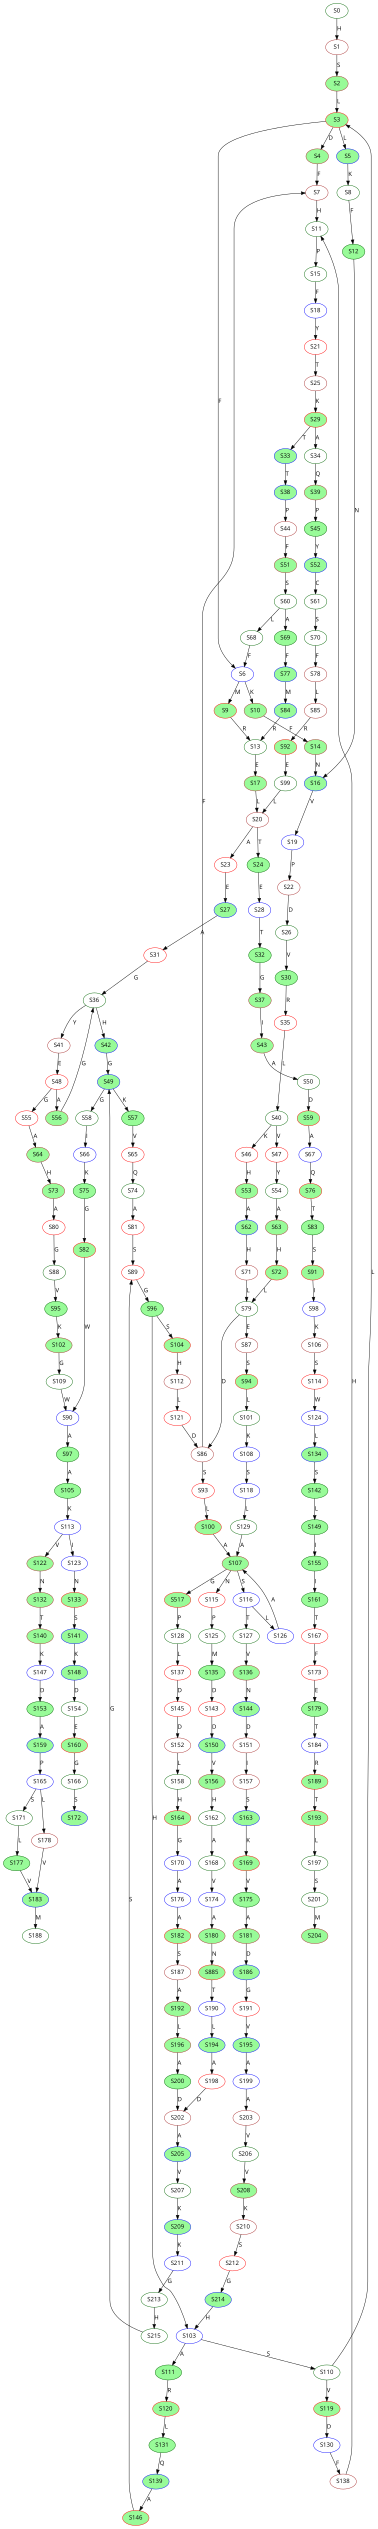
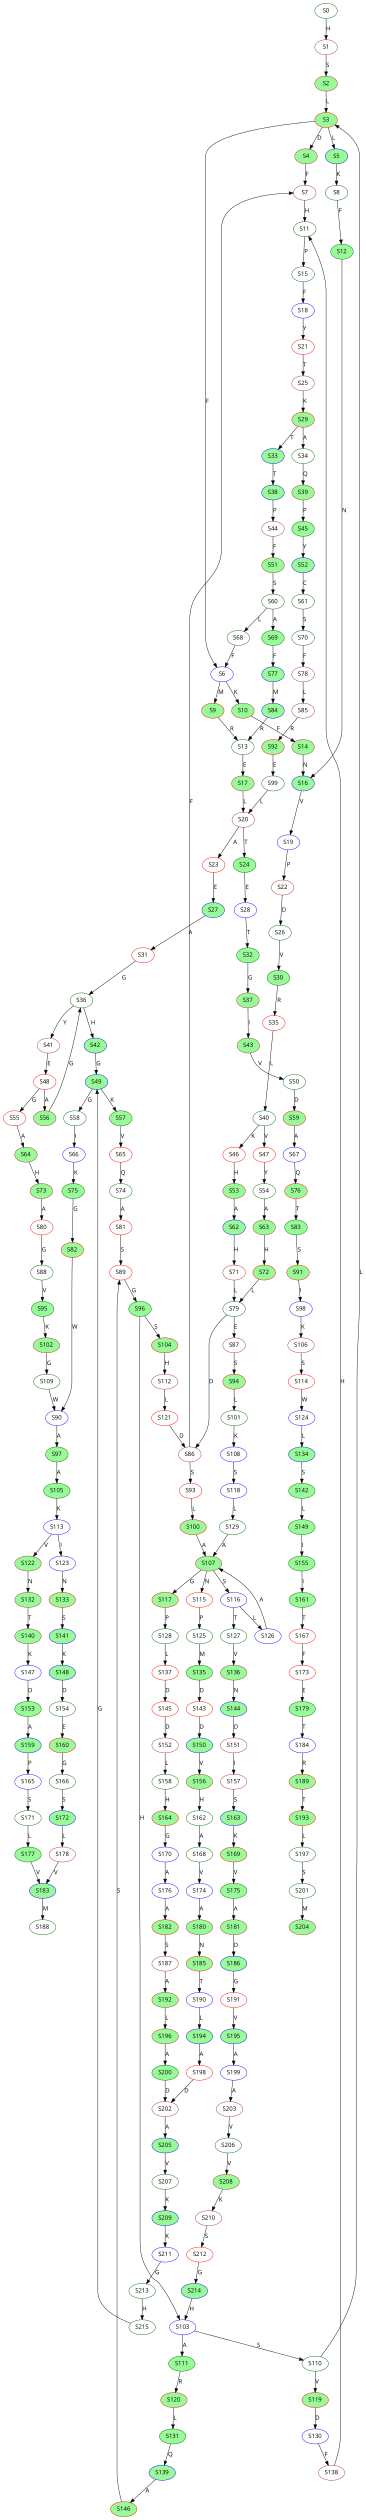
(274, 1064) -> (260, 1064)
(178, 1600) -> (165, 1600)
(42, 1809) -> (62, 1834)
(212, 1972) -> (199, 1964)
